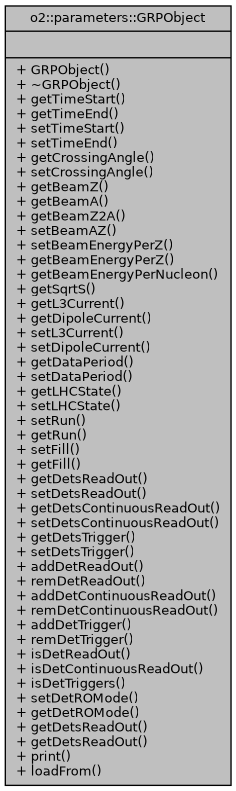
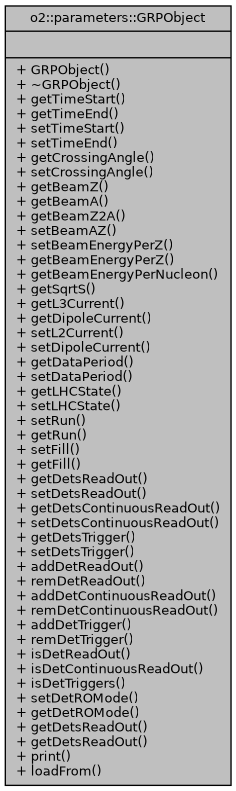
(70, 333) -> (70, 333)
